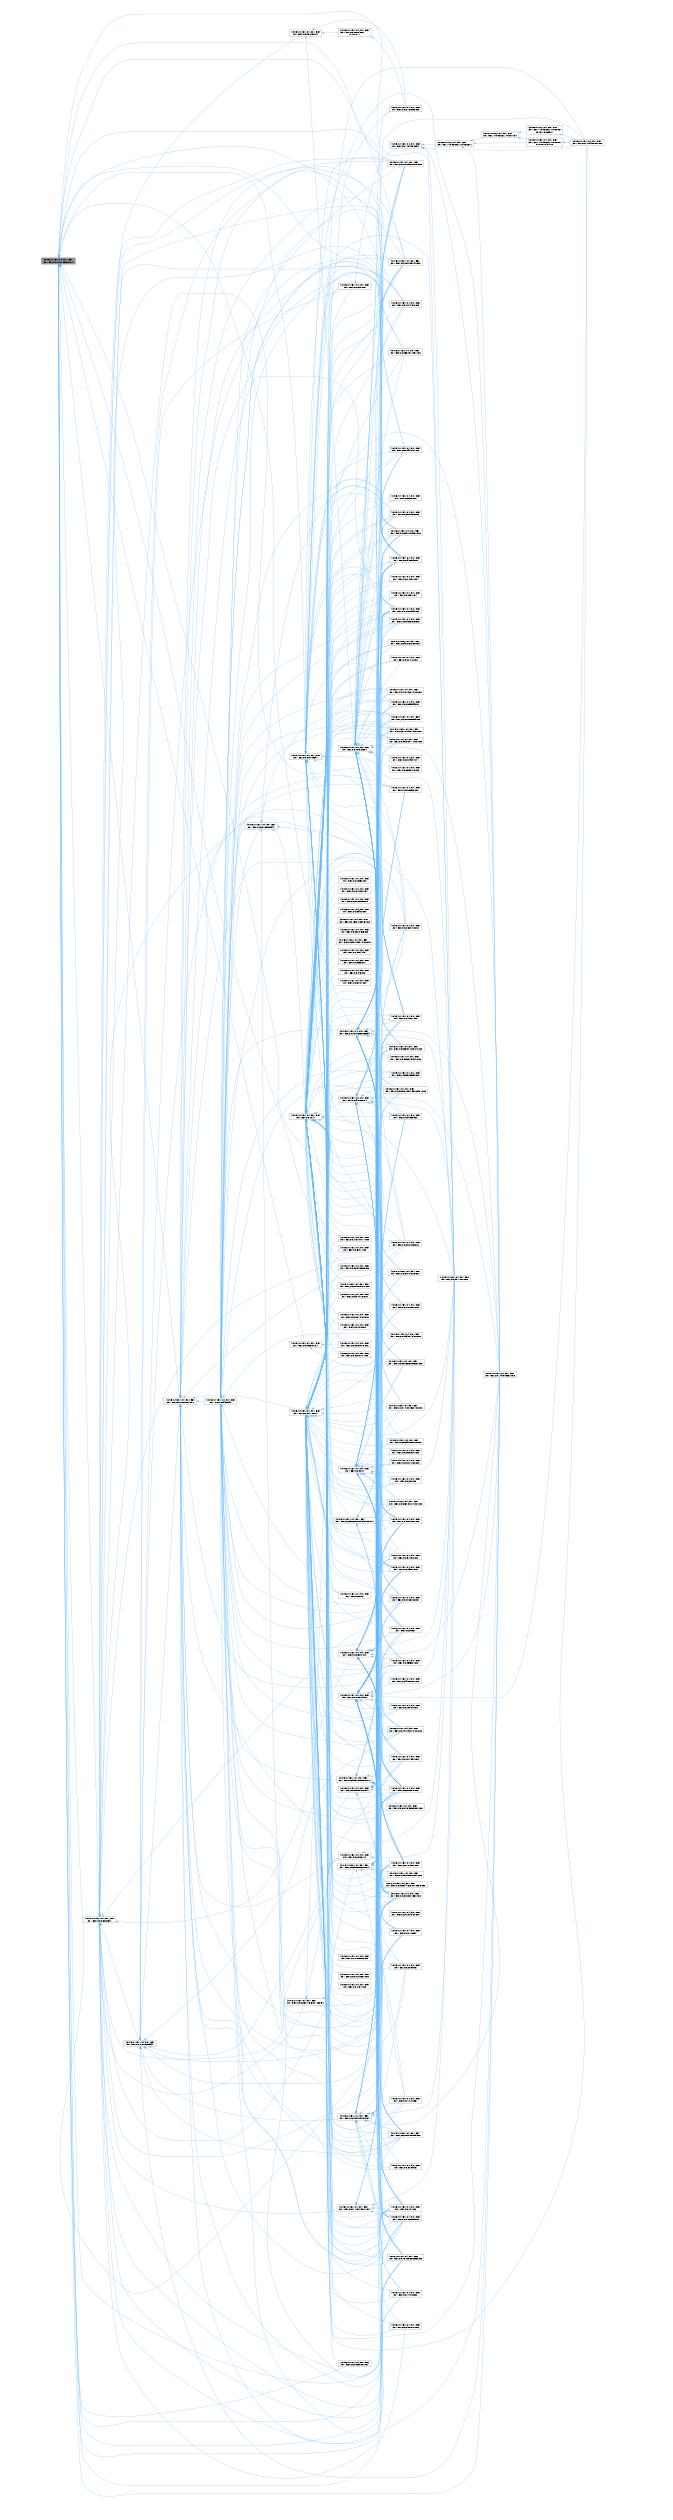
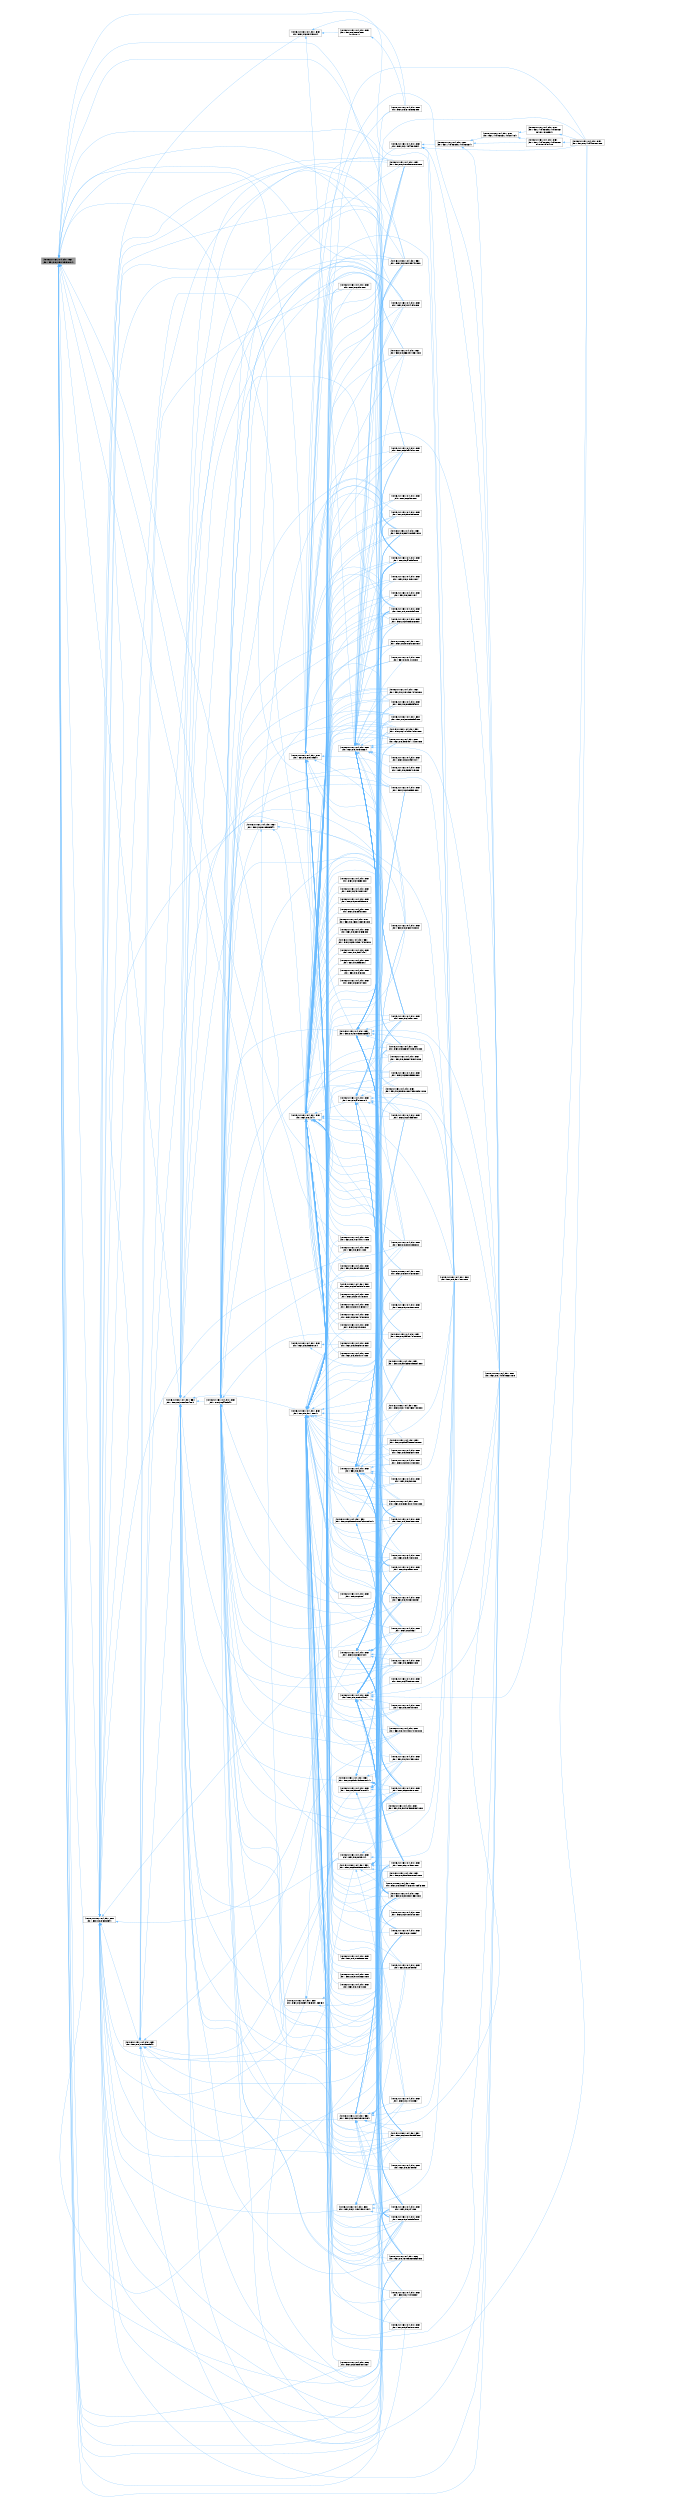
(366, 214) -> (327, 612)
none -> (355, 1306)
